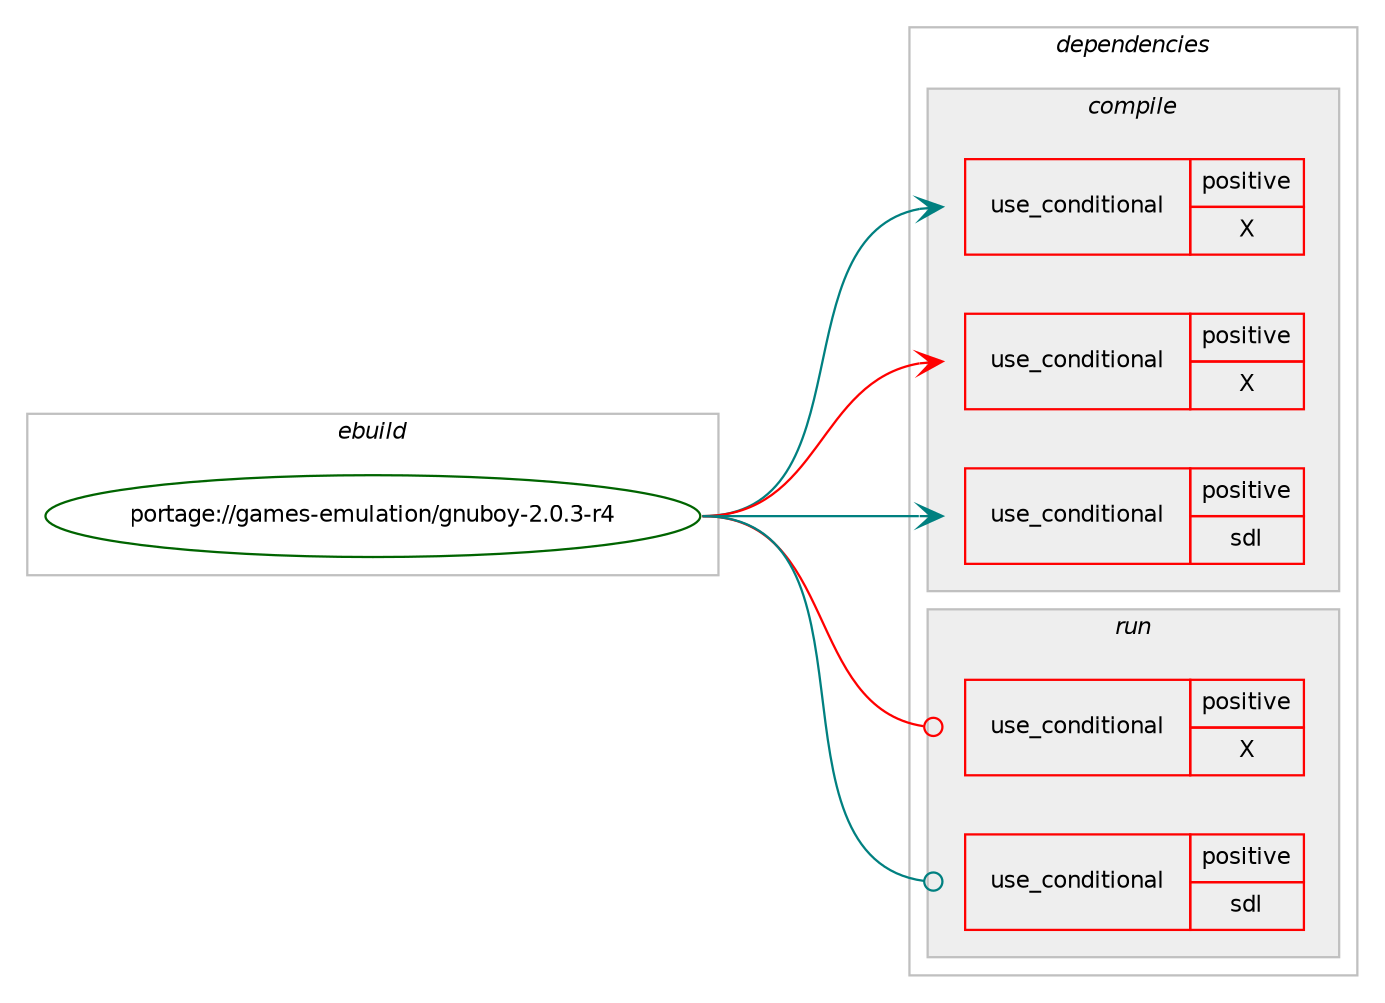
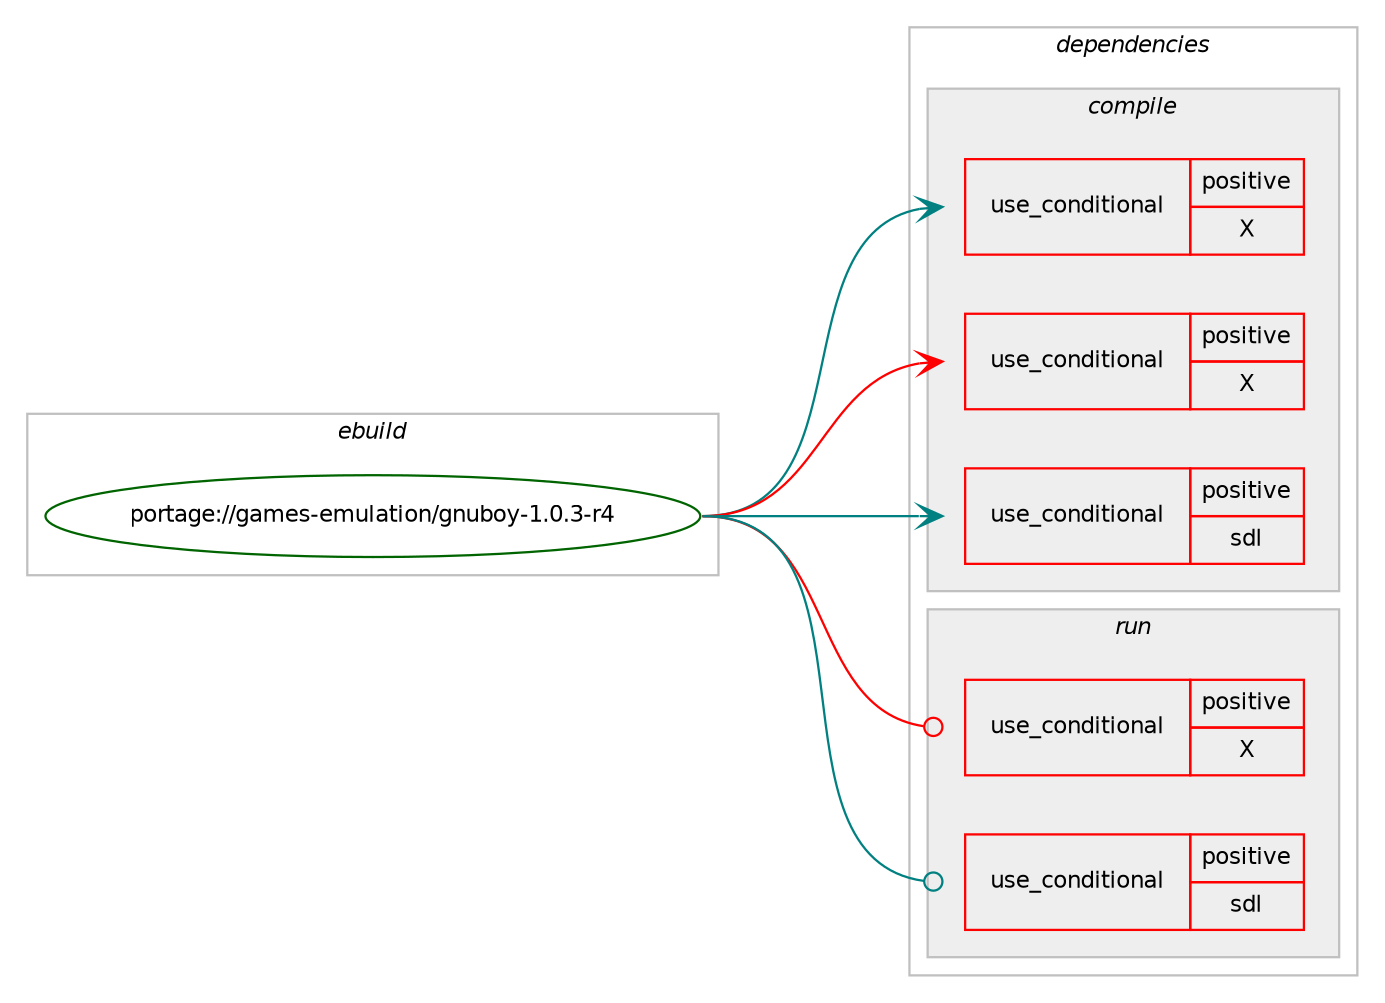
(373, 516) -> (373, 516)
